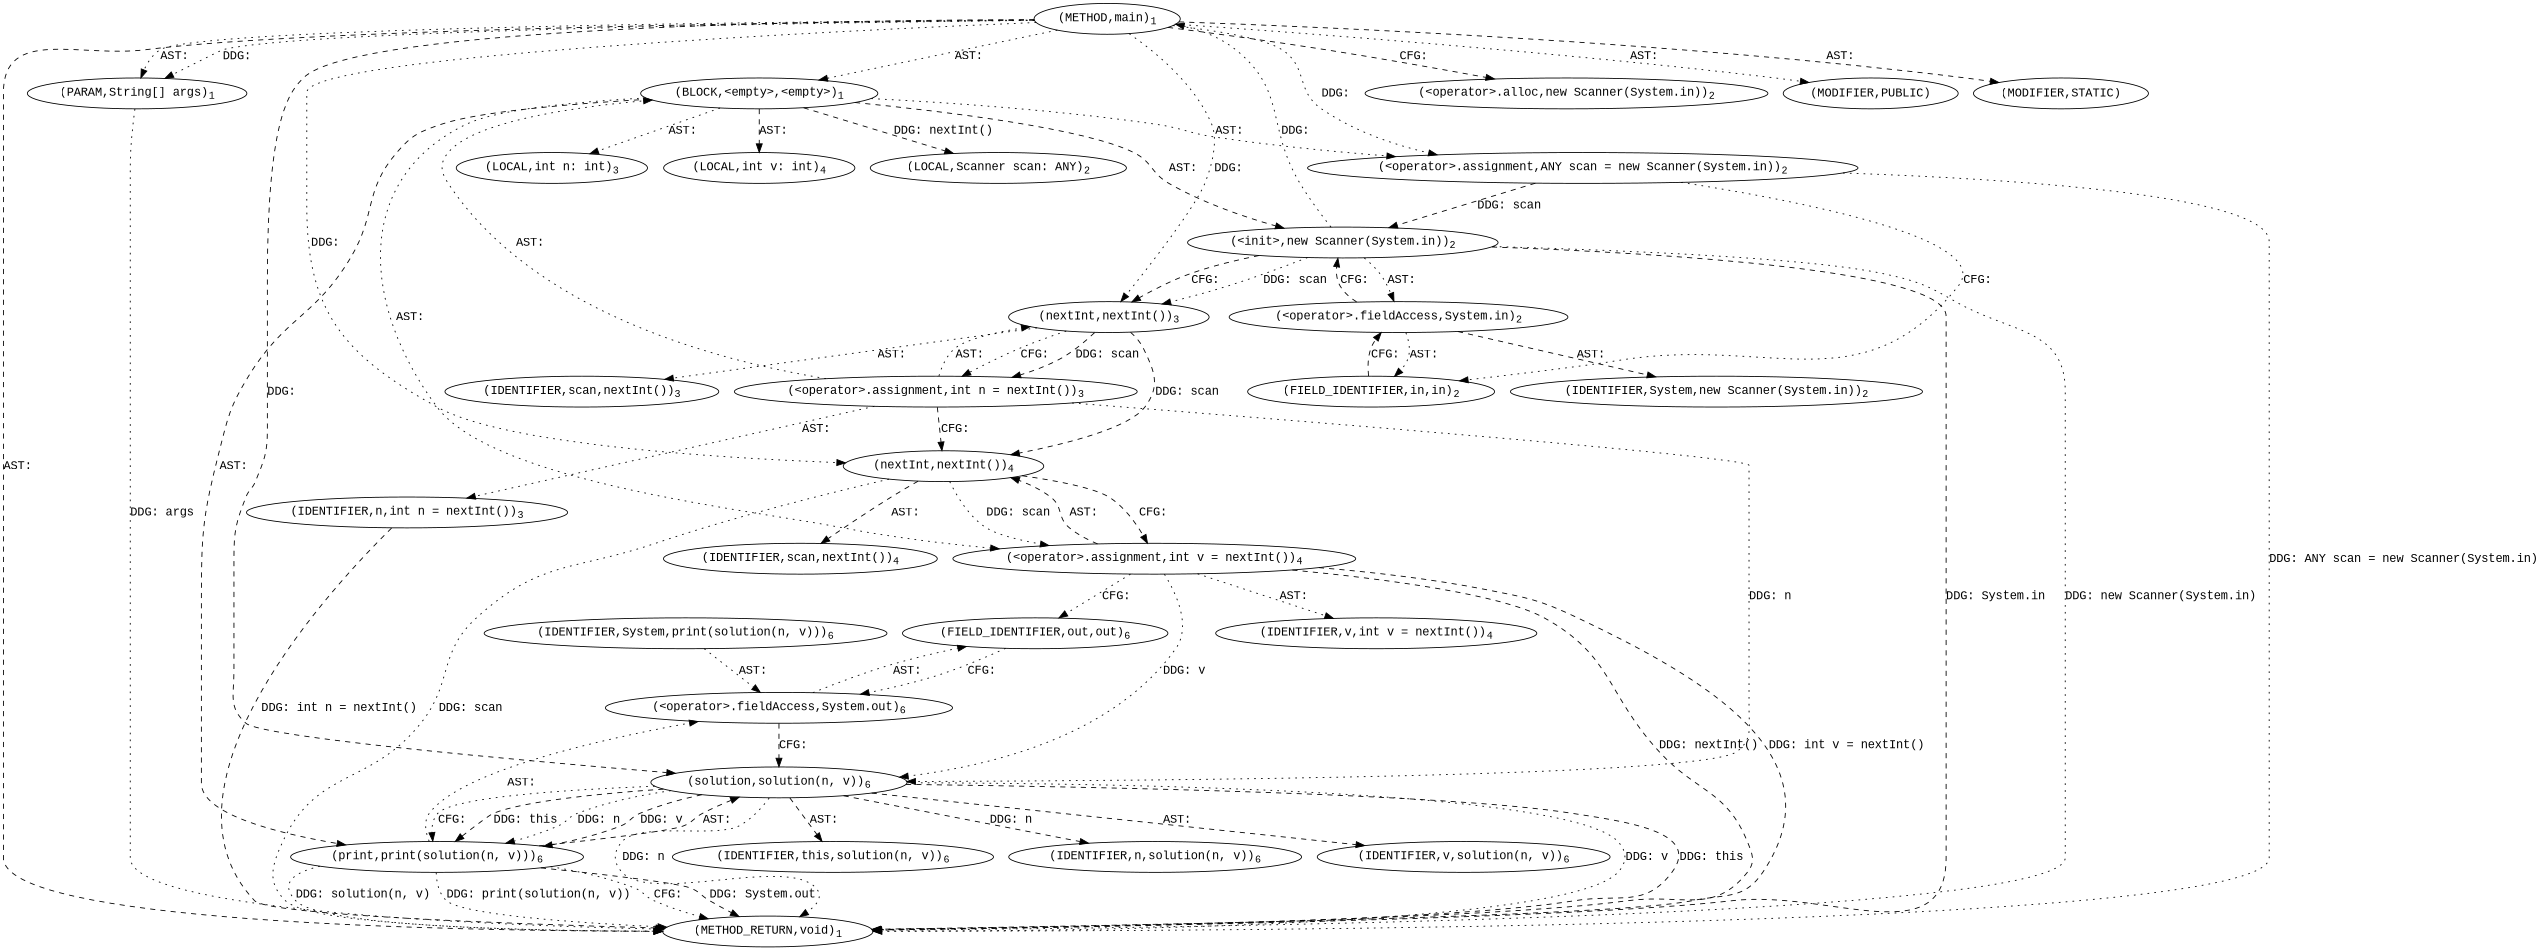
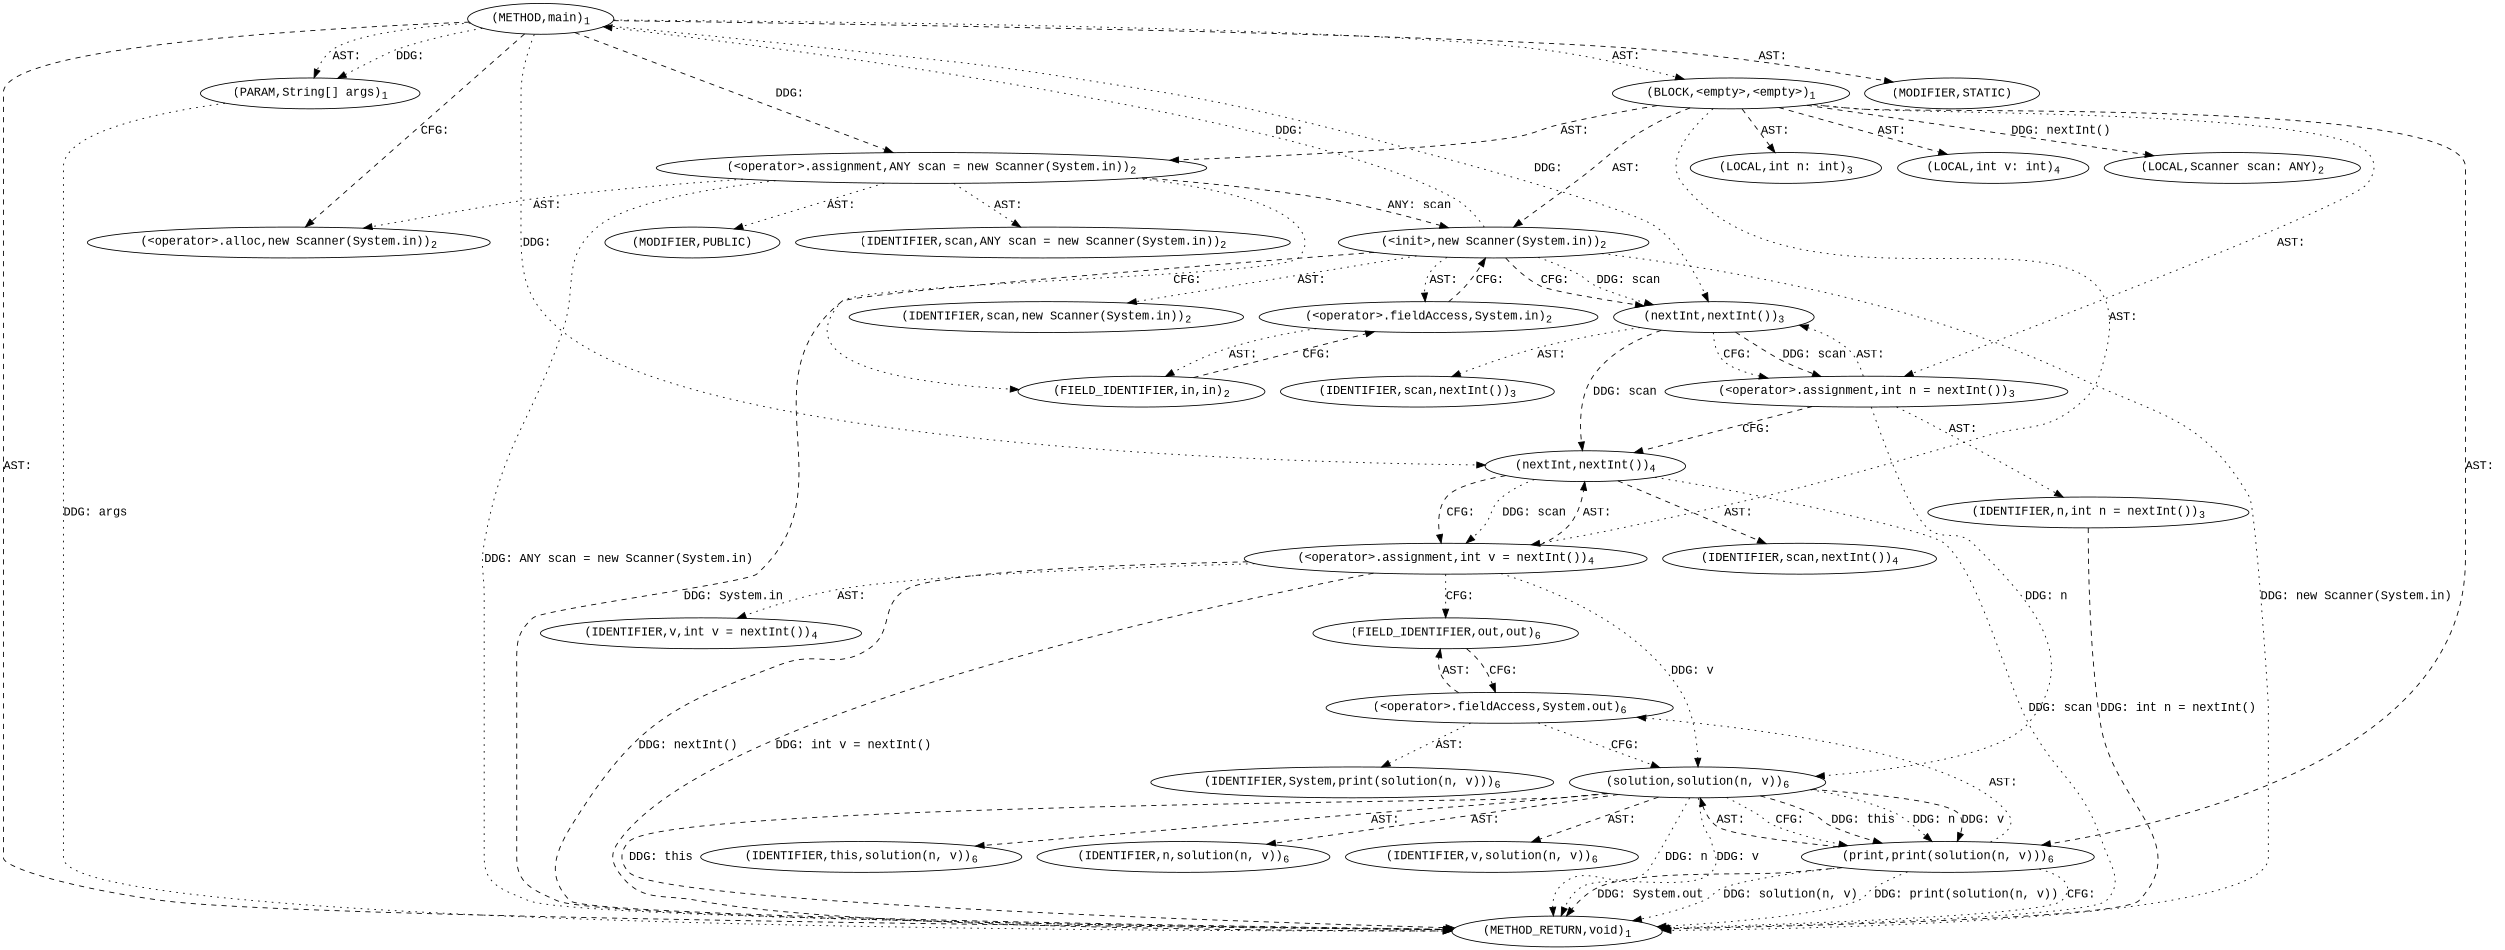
(1488, 49) -> (814, 205)
(1303, 81) -> (730, 91)
(1130, 121) -> (1432, 146)
(659, 129) -> (1756, 127)
none -> (557, 196)
(1510, 205) -> (1420, 205)
none -> (1043, 243)
(268, 246) -> none
(516, 255) -> (2354, 146)
none -> (1046, 317)
(1716, 392) -> none
(884, 667) -> (1443, 678)
(729, 668) -> (1430, 743)
(939, 675) -> (1482, 665)
(779, 741) -> (1595, 744)
(1011, 820) -> (1489, 820)
